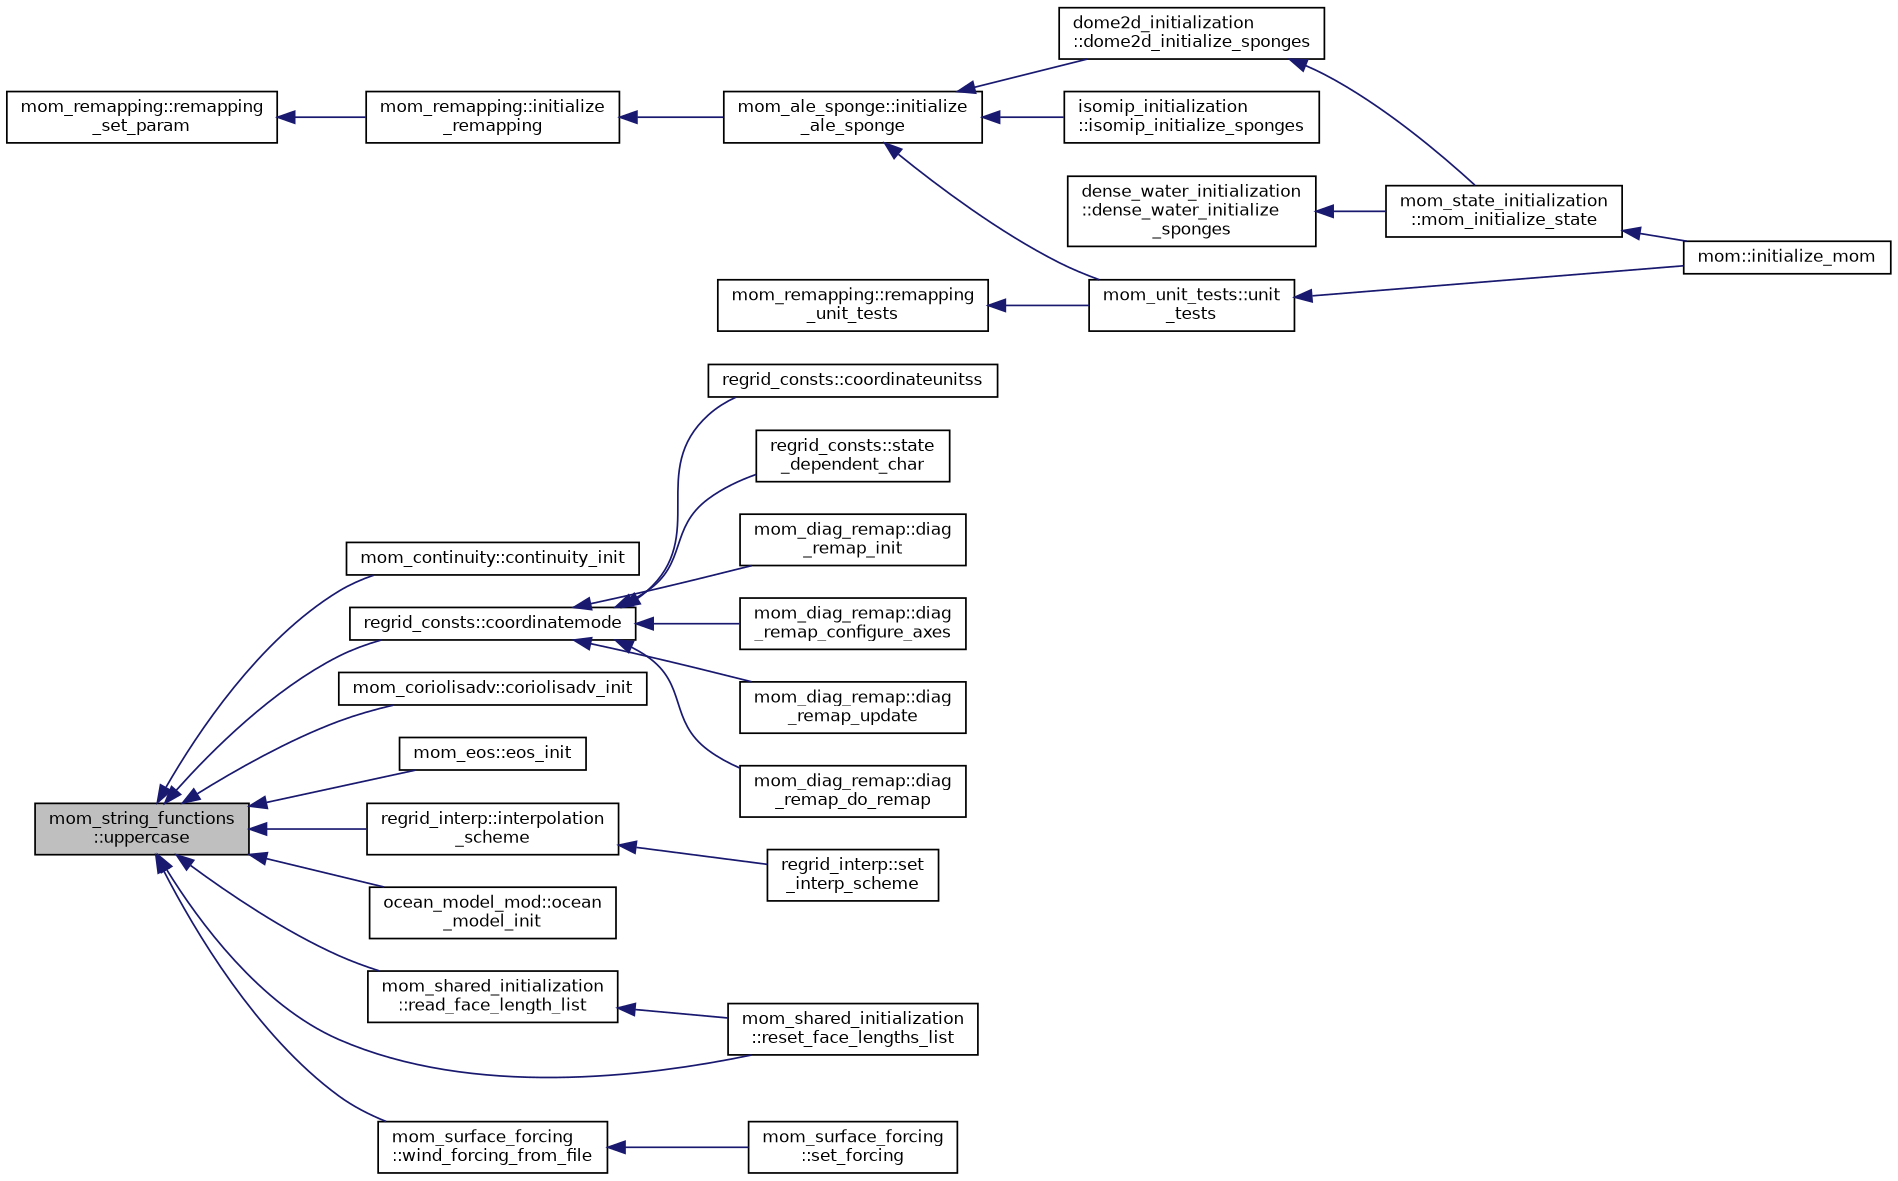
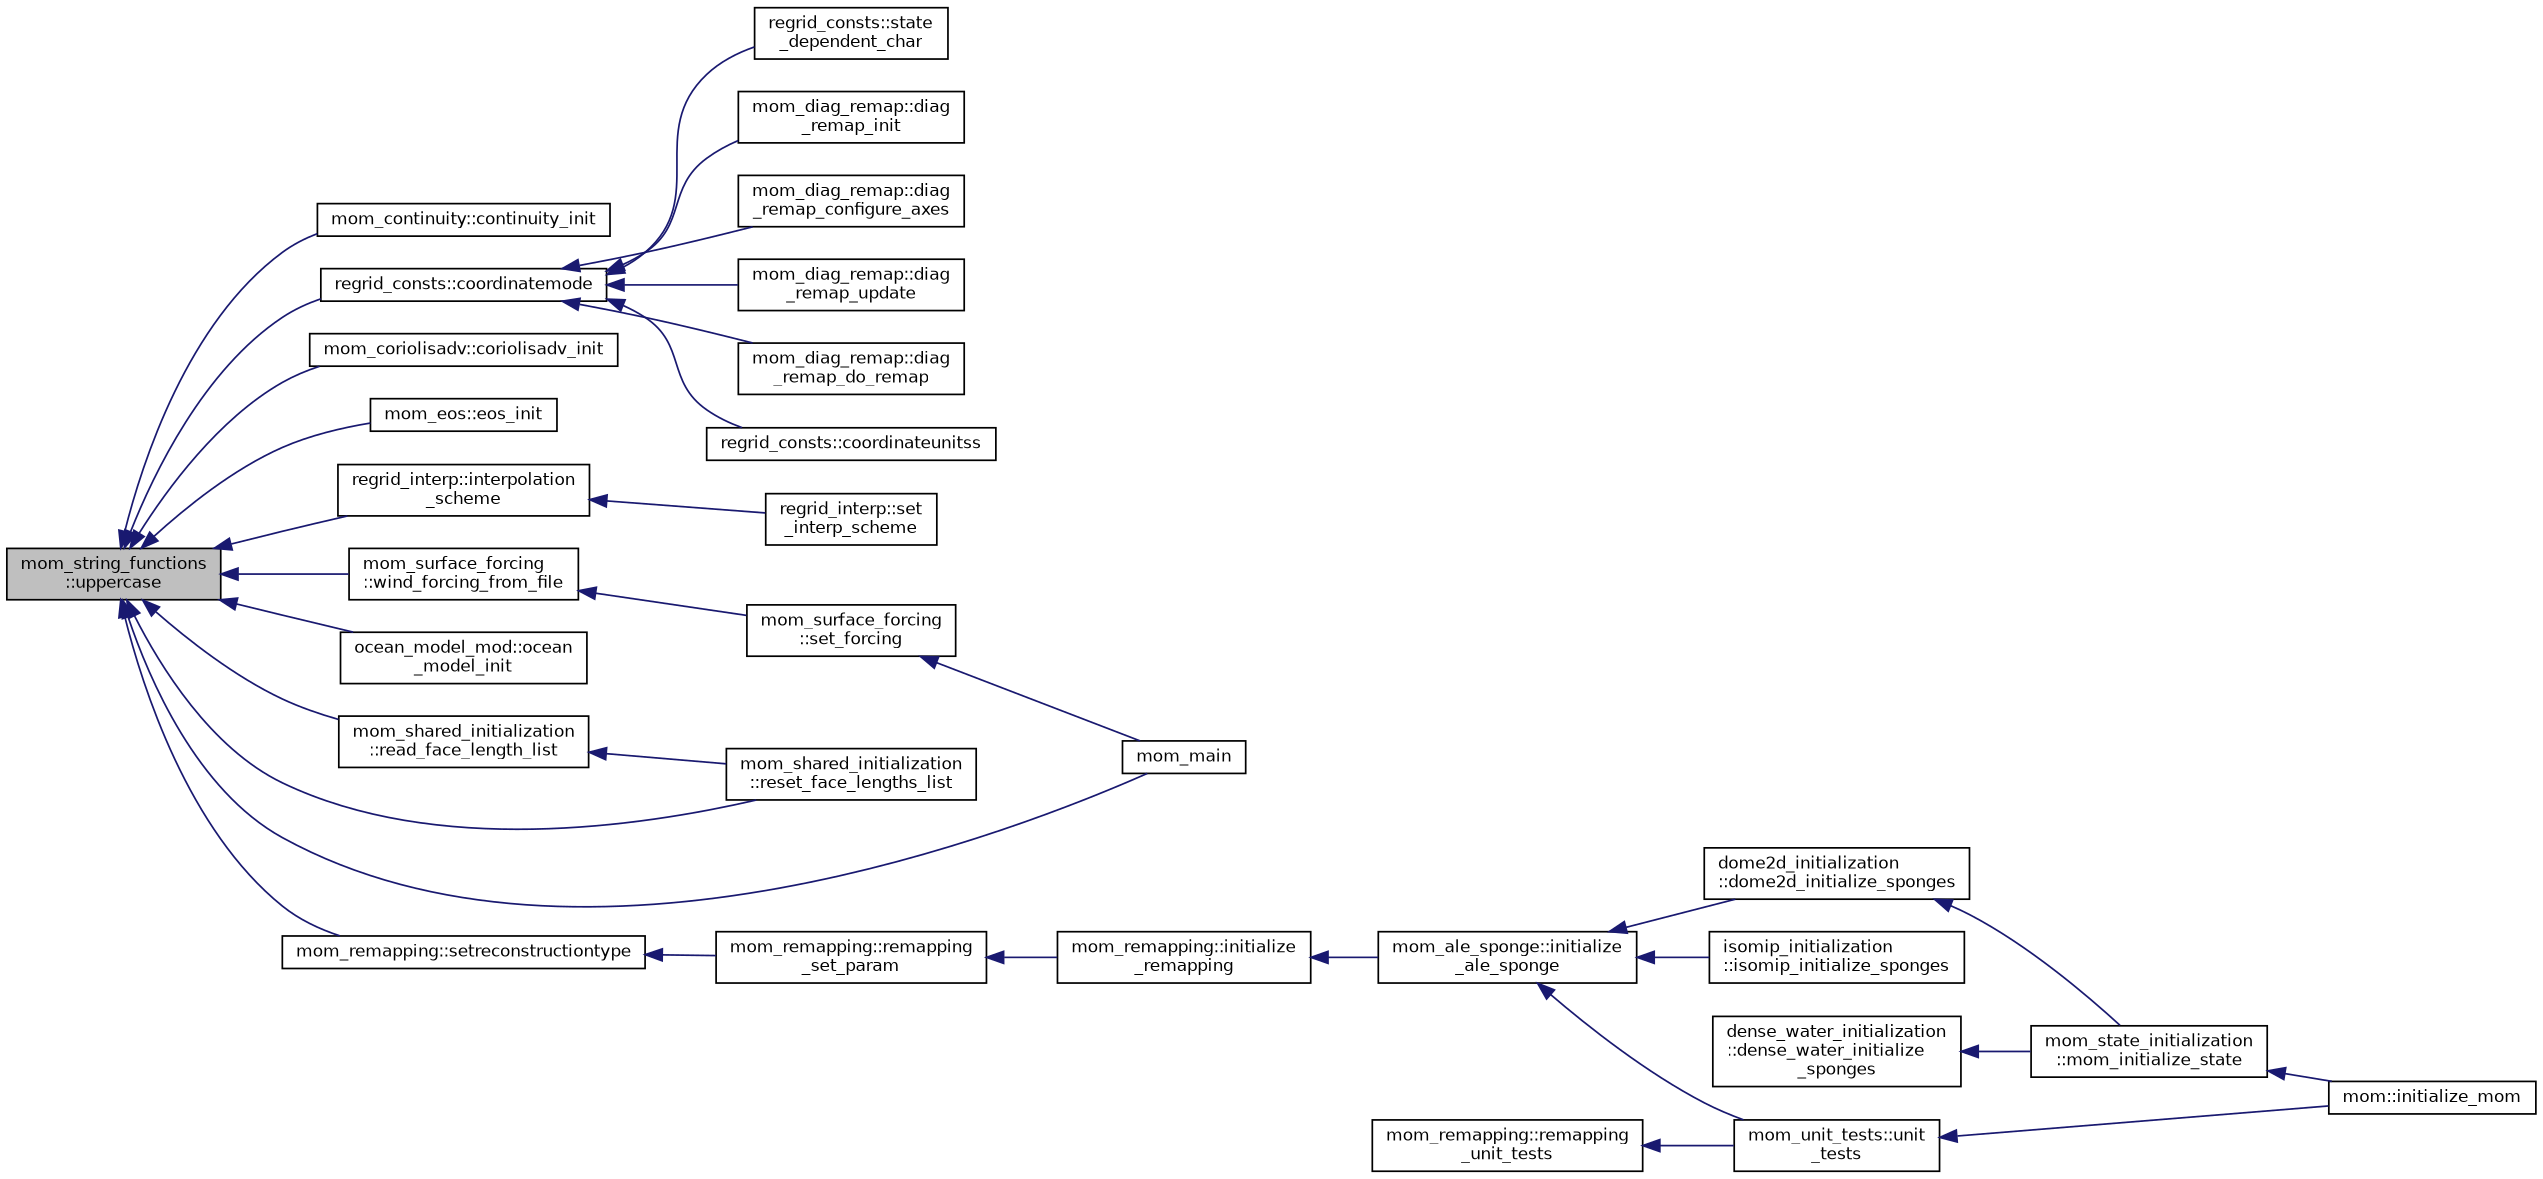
none -> (1184, 757)
none -> (464, 952)
